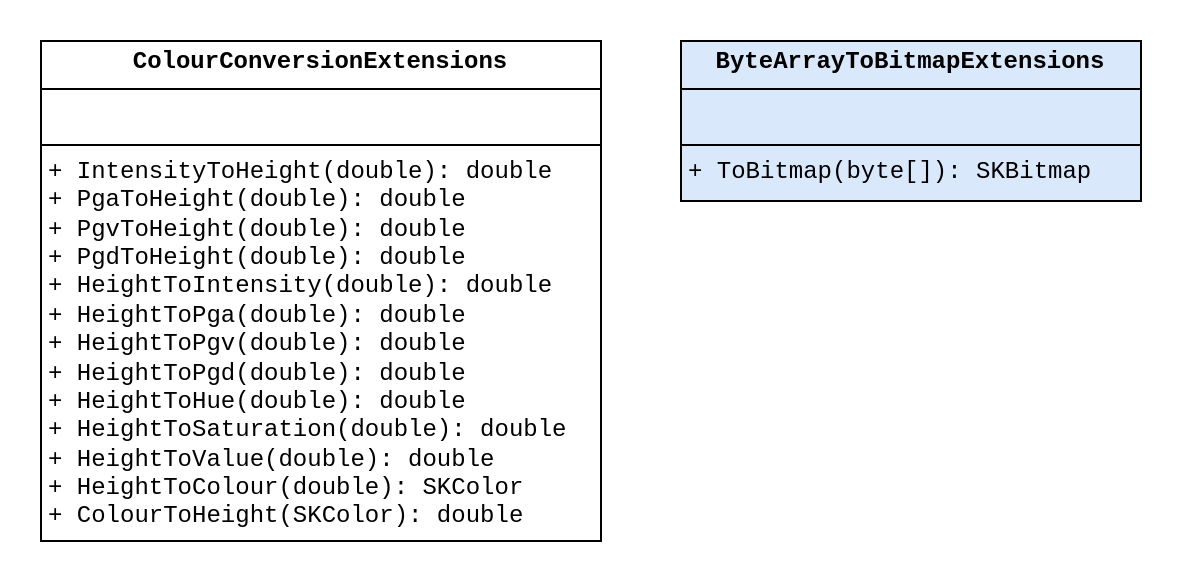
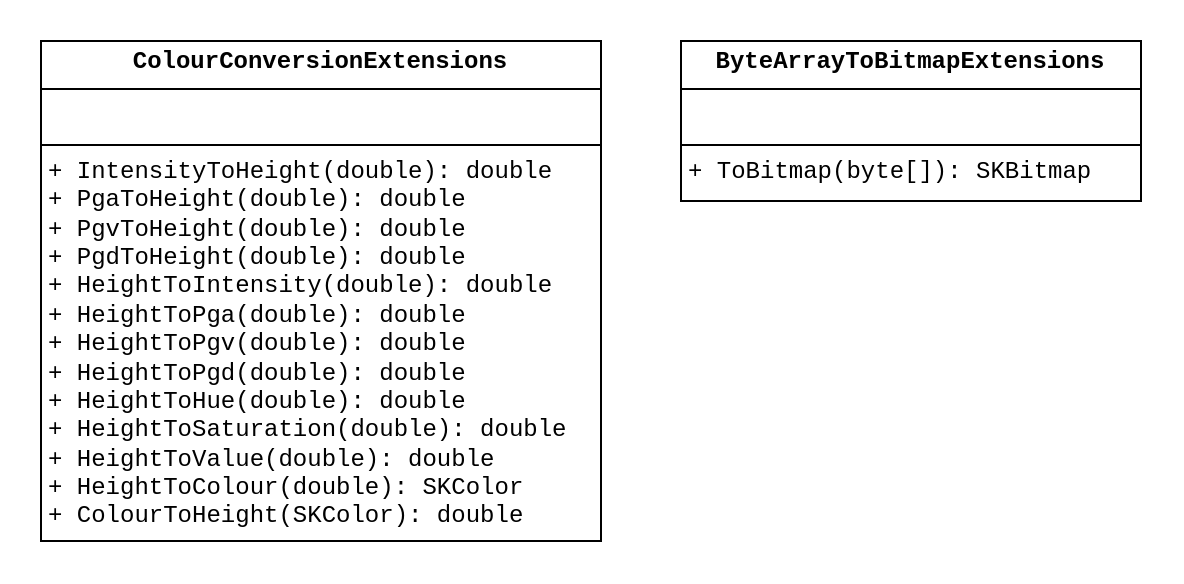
(911, 121) -> (911, 121)
